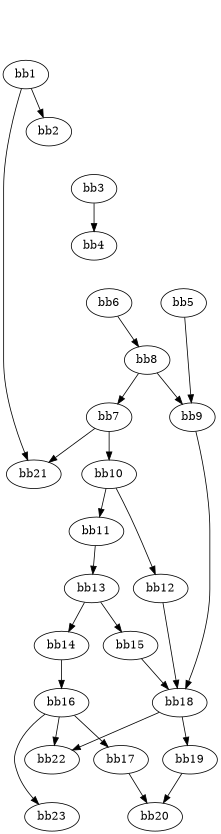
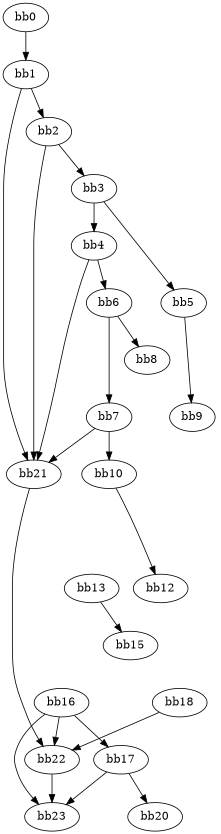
none -> (26, 17)
none -> (69, 157)
none -> (136, 243)
none -> (101, 271)
none -> (34, 298)
none -> (62, 355)
(130, 385) -> (109, 356)
(167, 386) -> none
(96, 531) -> none
(210, 557) -> none
none -> (12, 616)
(170, 641) -> none
(62, 646) -> none
(152, 671) -> none
(190, 760) -> none
none -> (52, 784)
none -> (90, 786)
